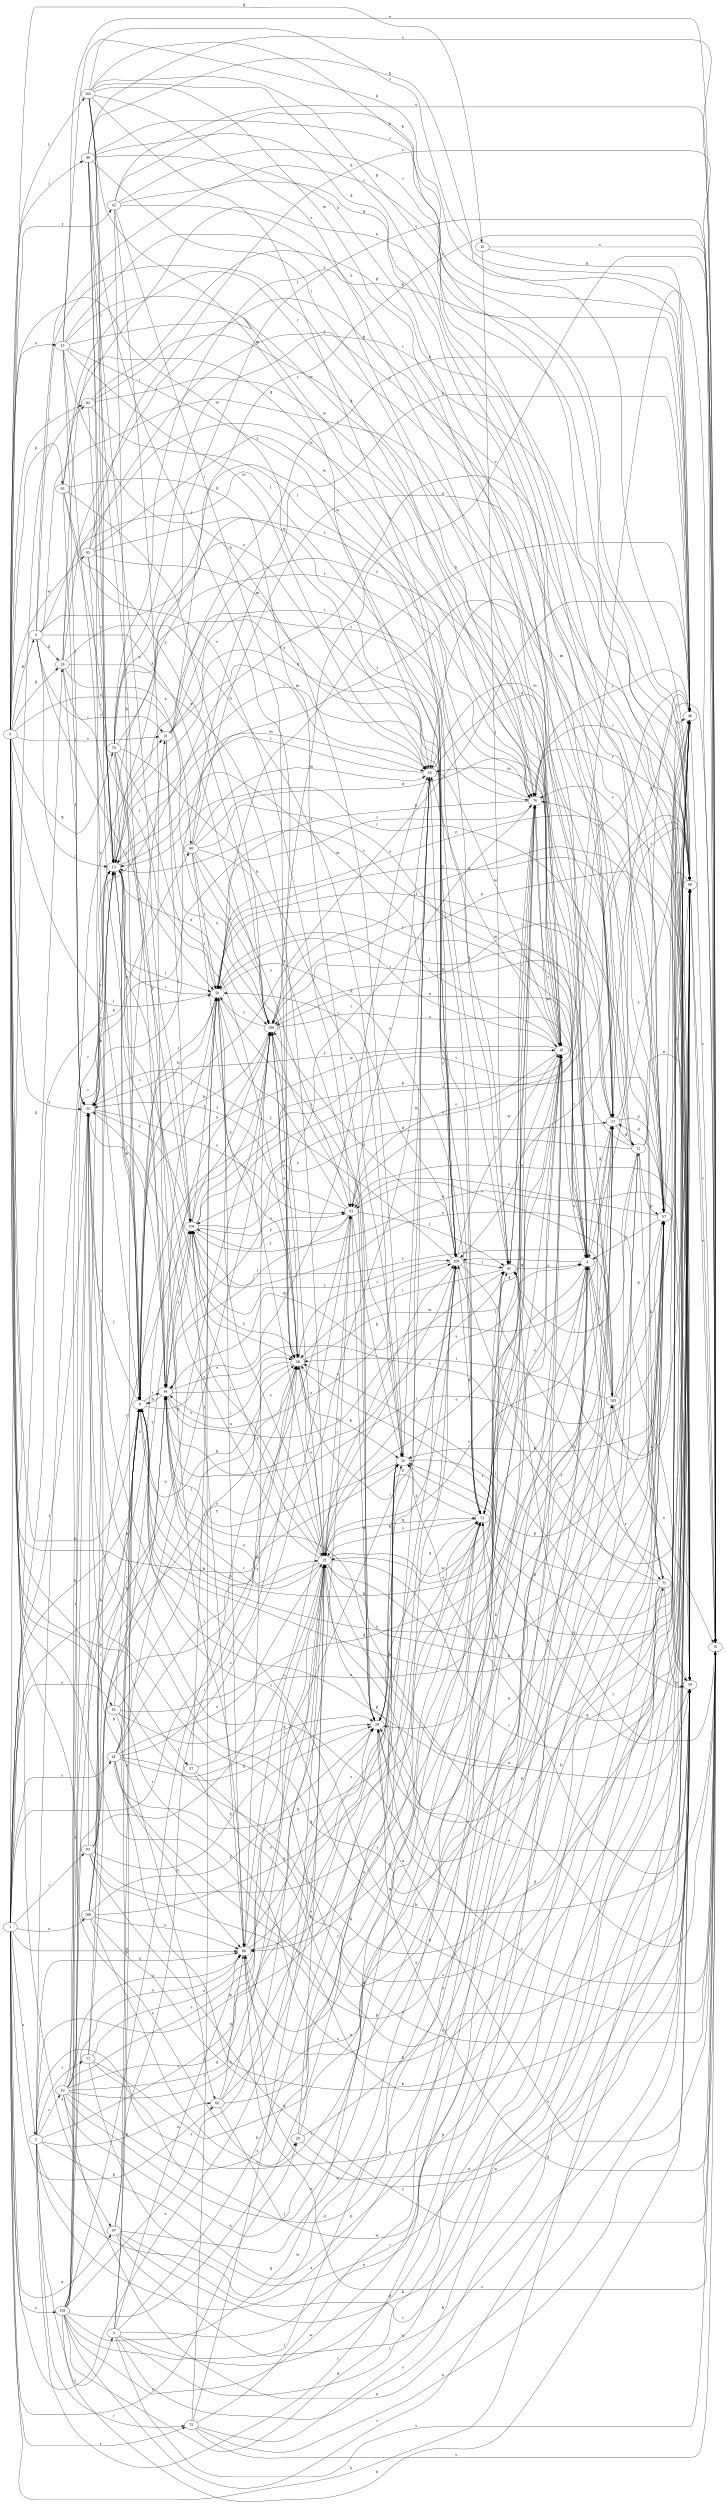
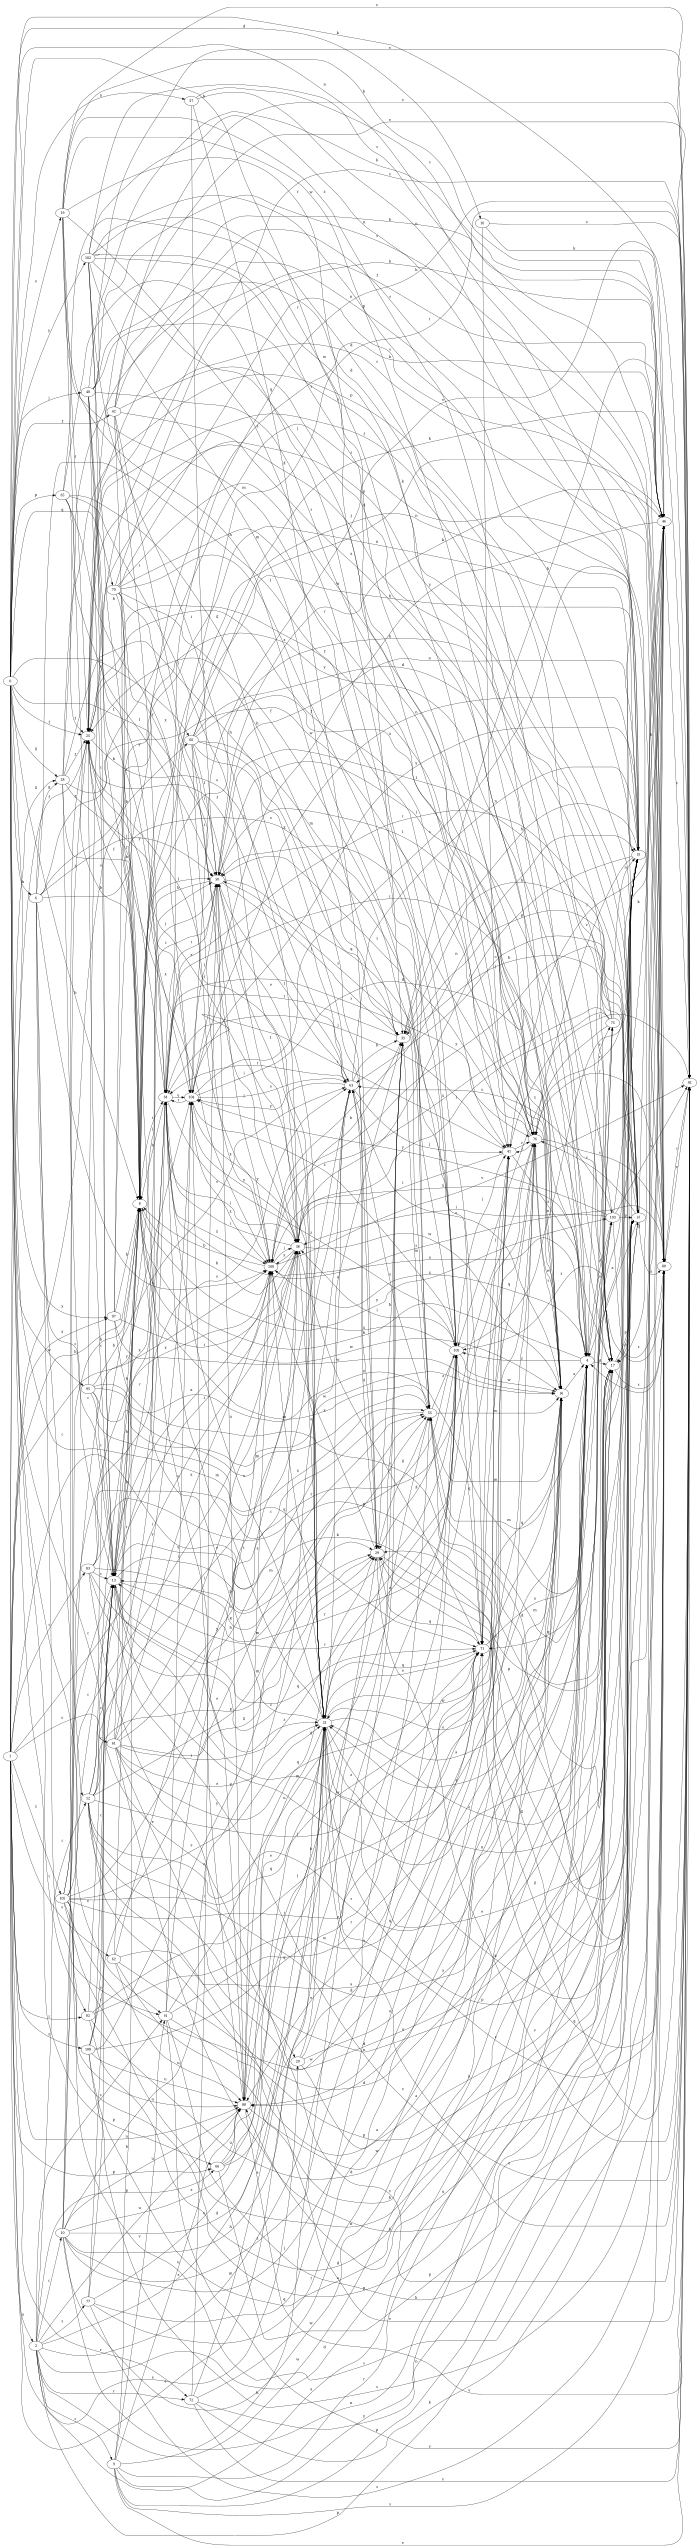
(623, 1135) -> (517, 1896)
